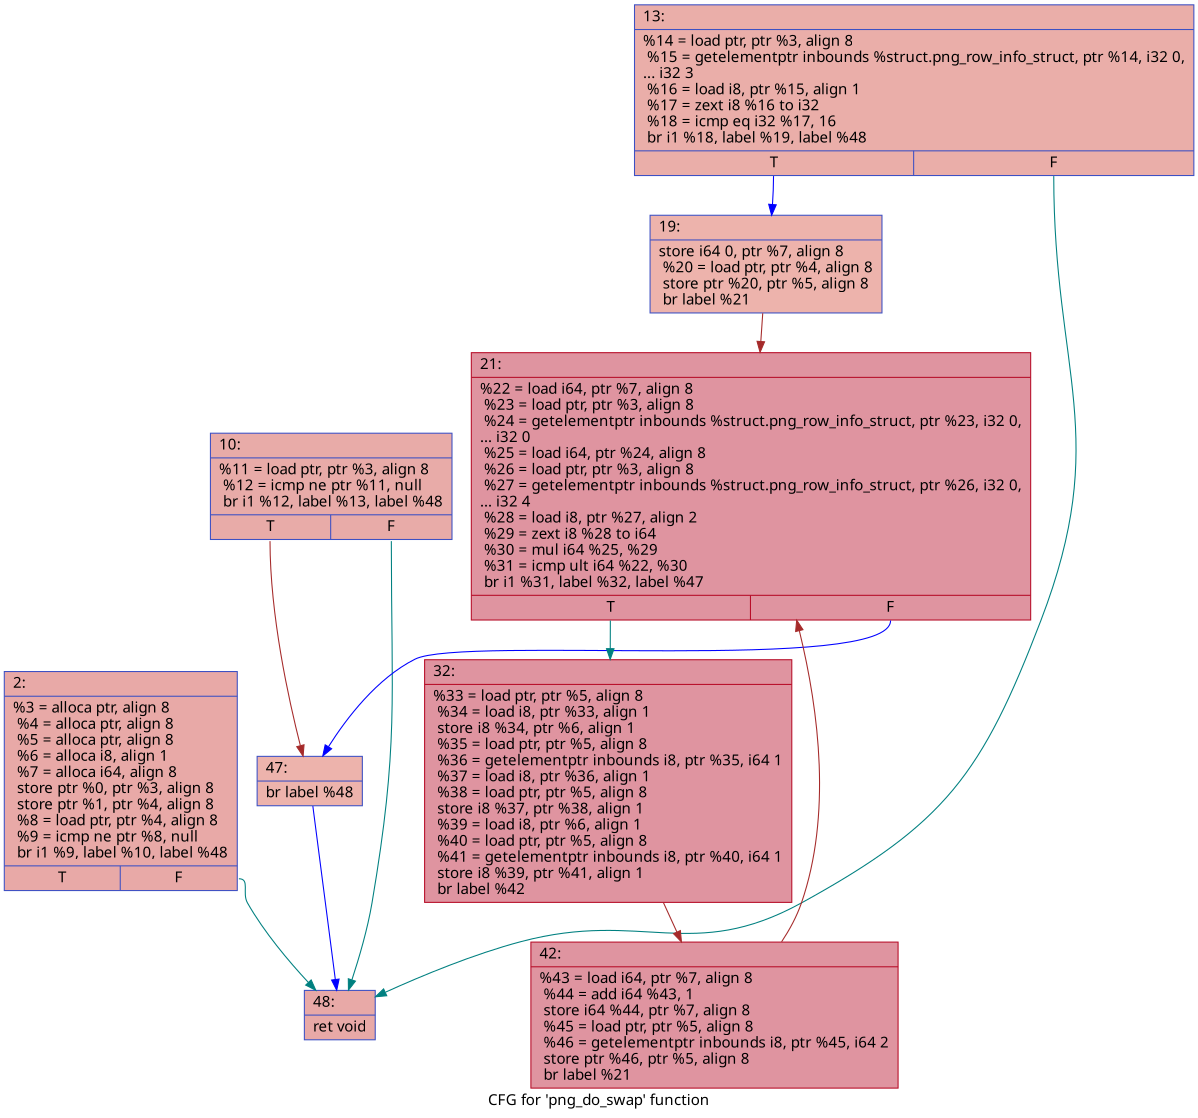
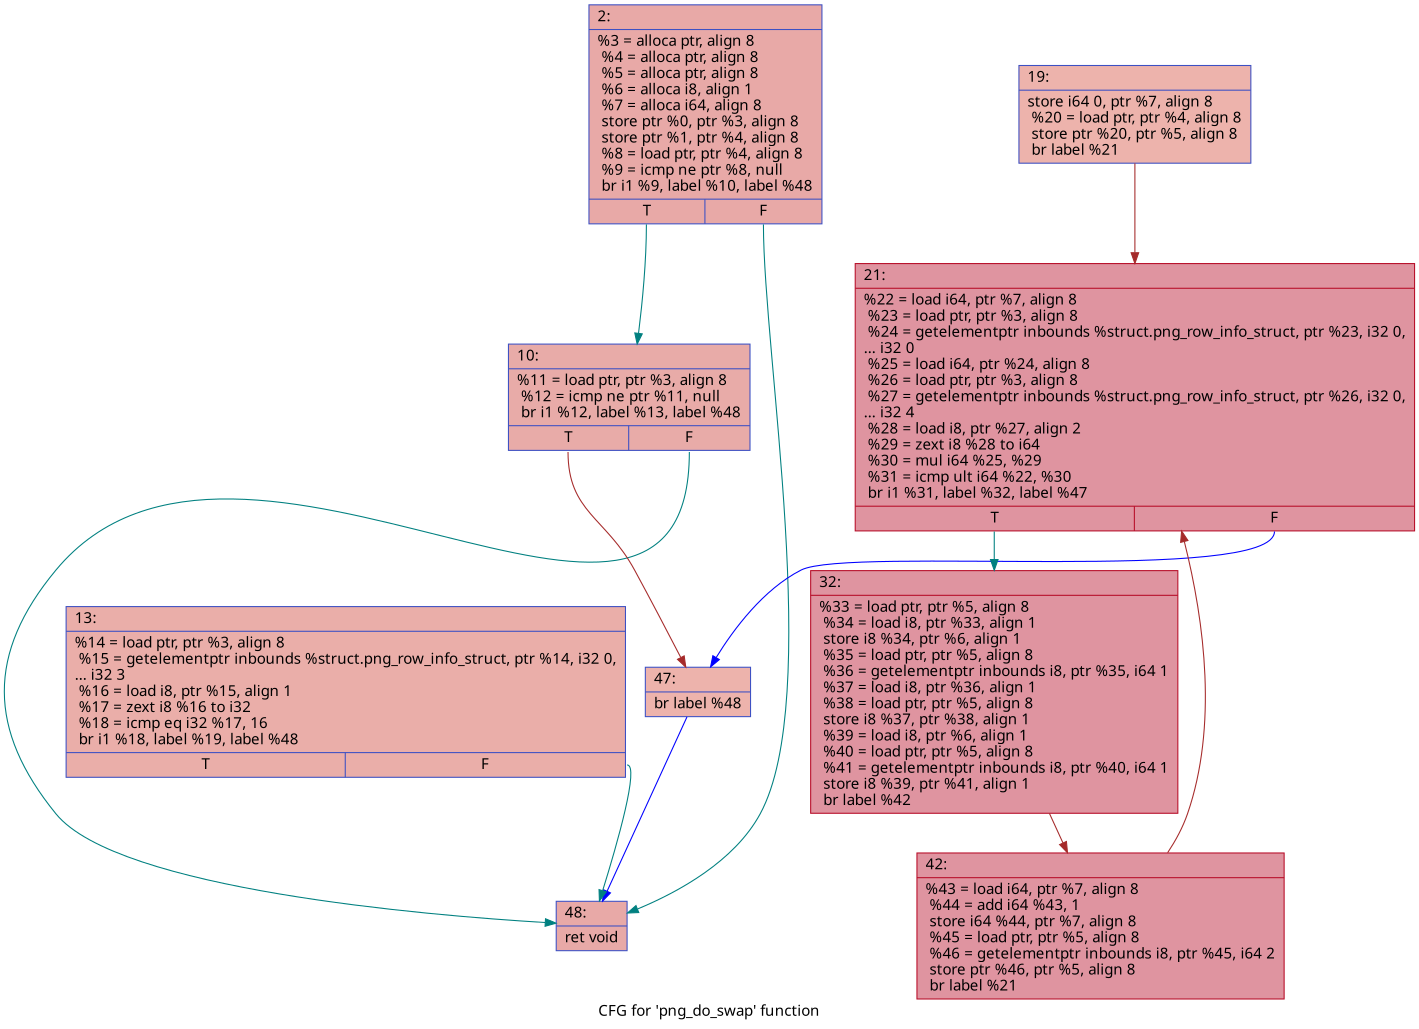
(773, 190) -> none
none -> (644, 279)
